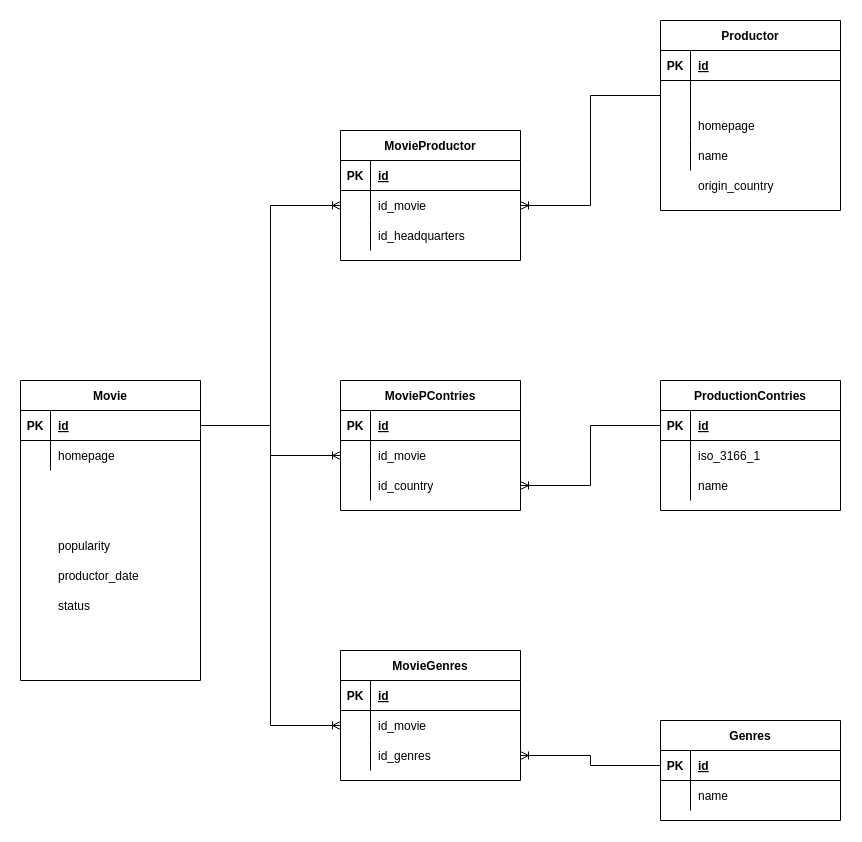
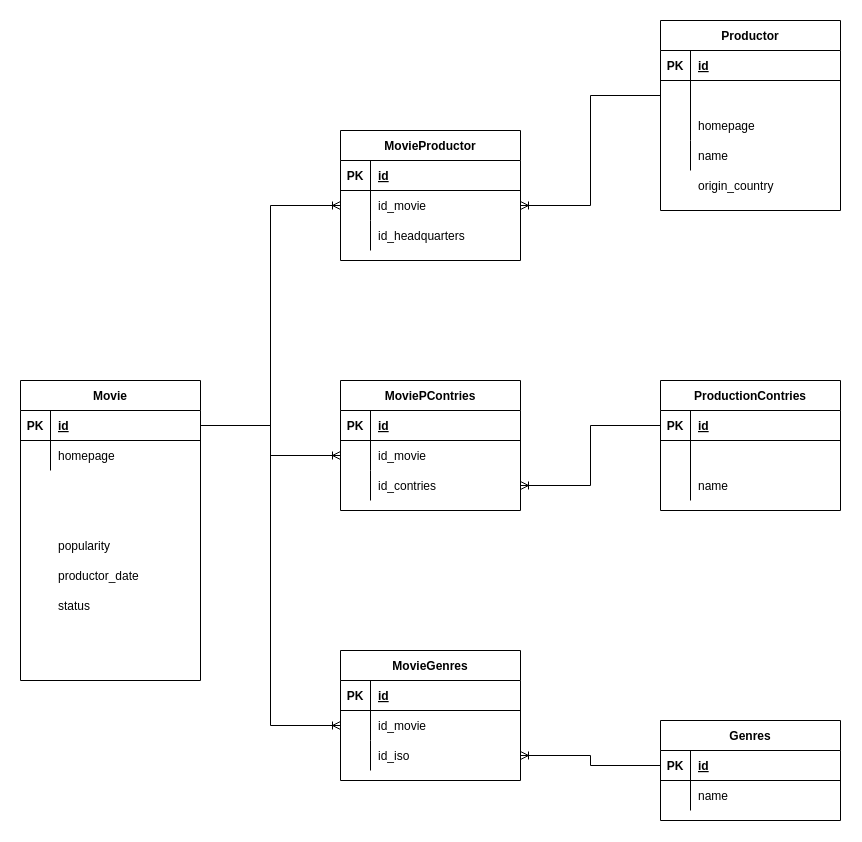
(766, 456) -> none
(410, 486) -> (412, 486)
(407, 756) -> (395, 756)
